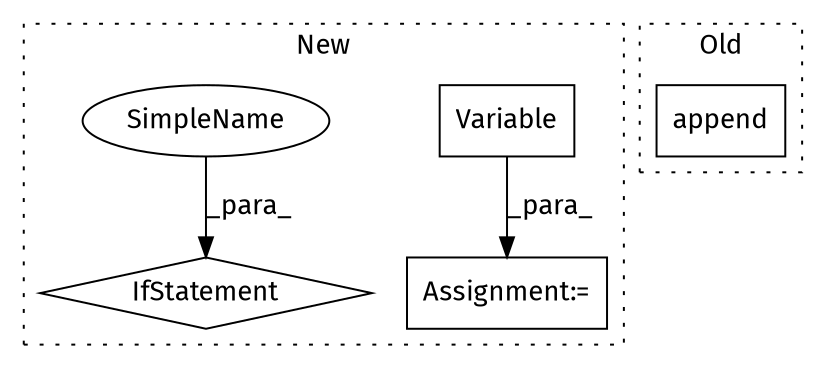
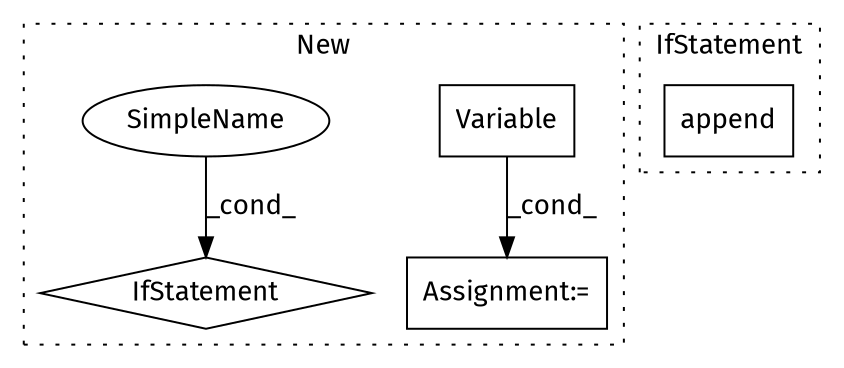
(721, 47) -> (730, 47)
(250, 207) -> (252, 207)
(551, 207) -> (553, 207)
